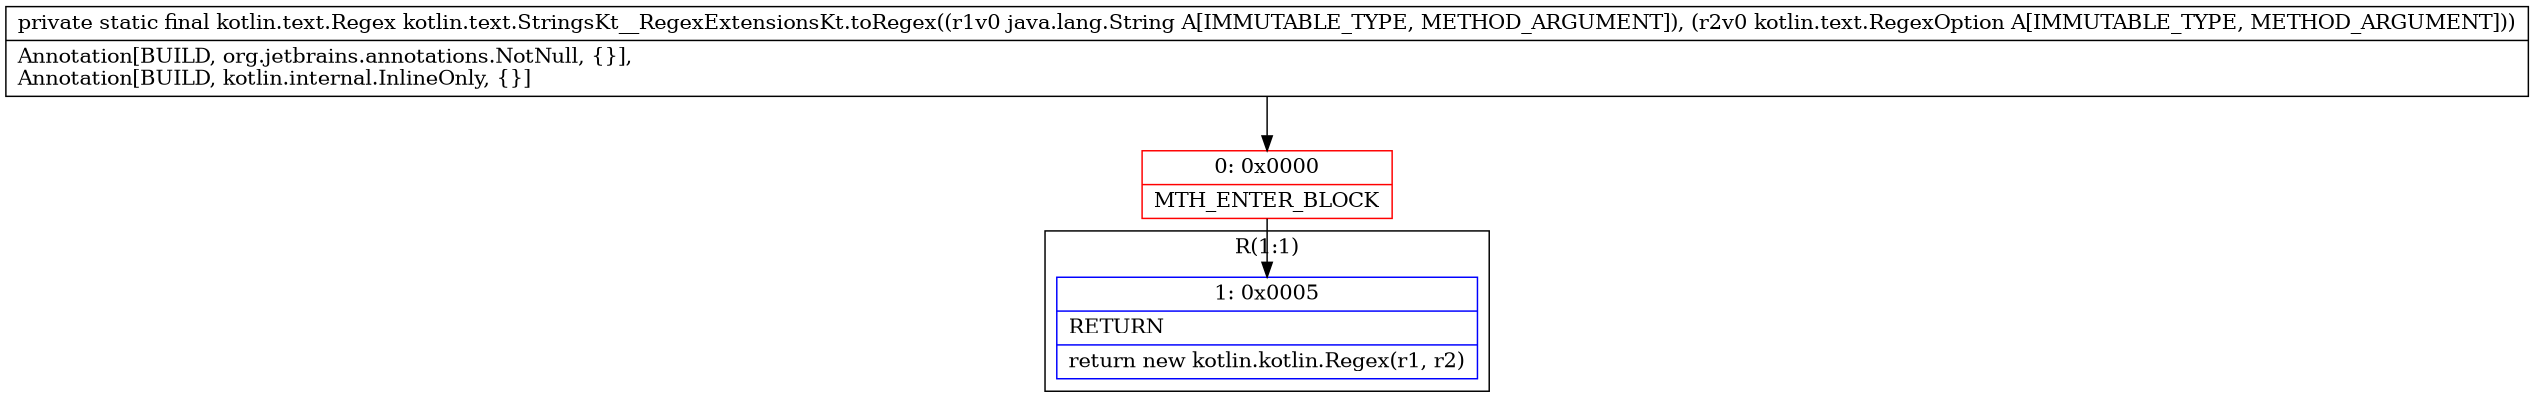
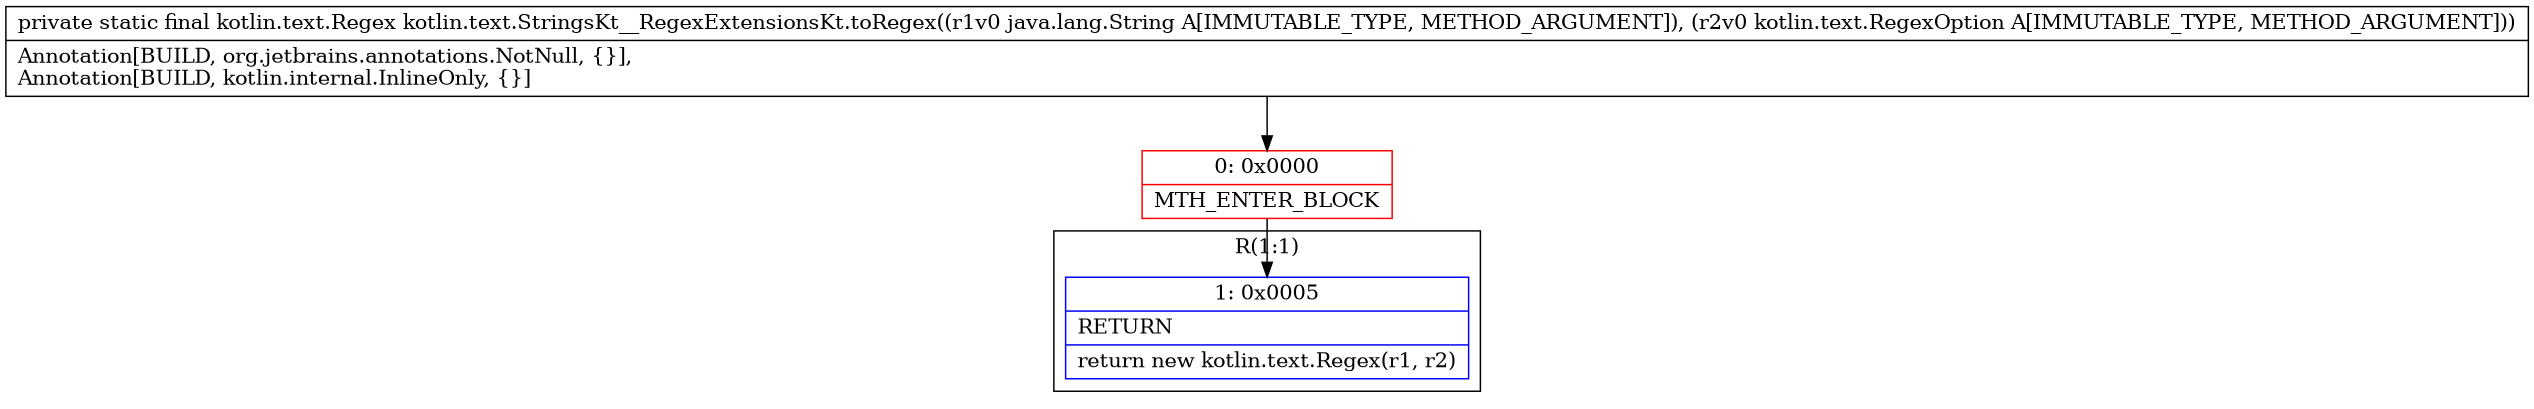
(1267, 361) -> (1267, 361)
